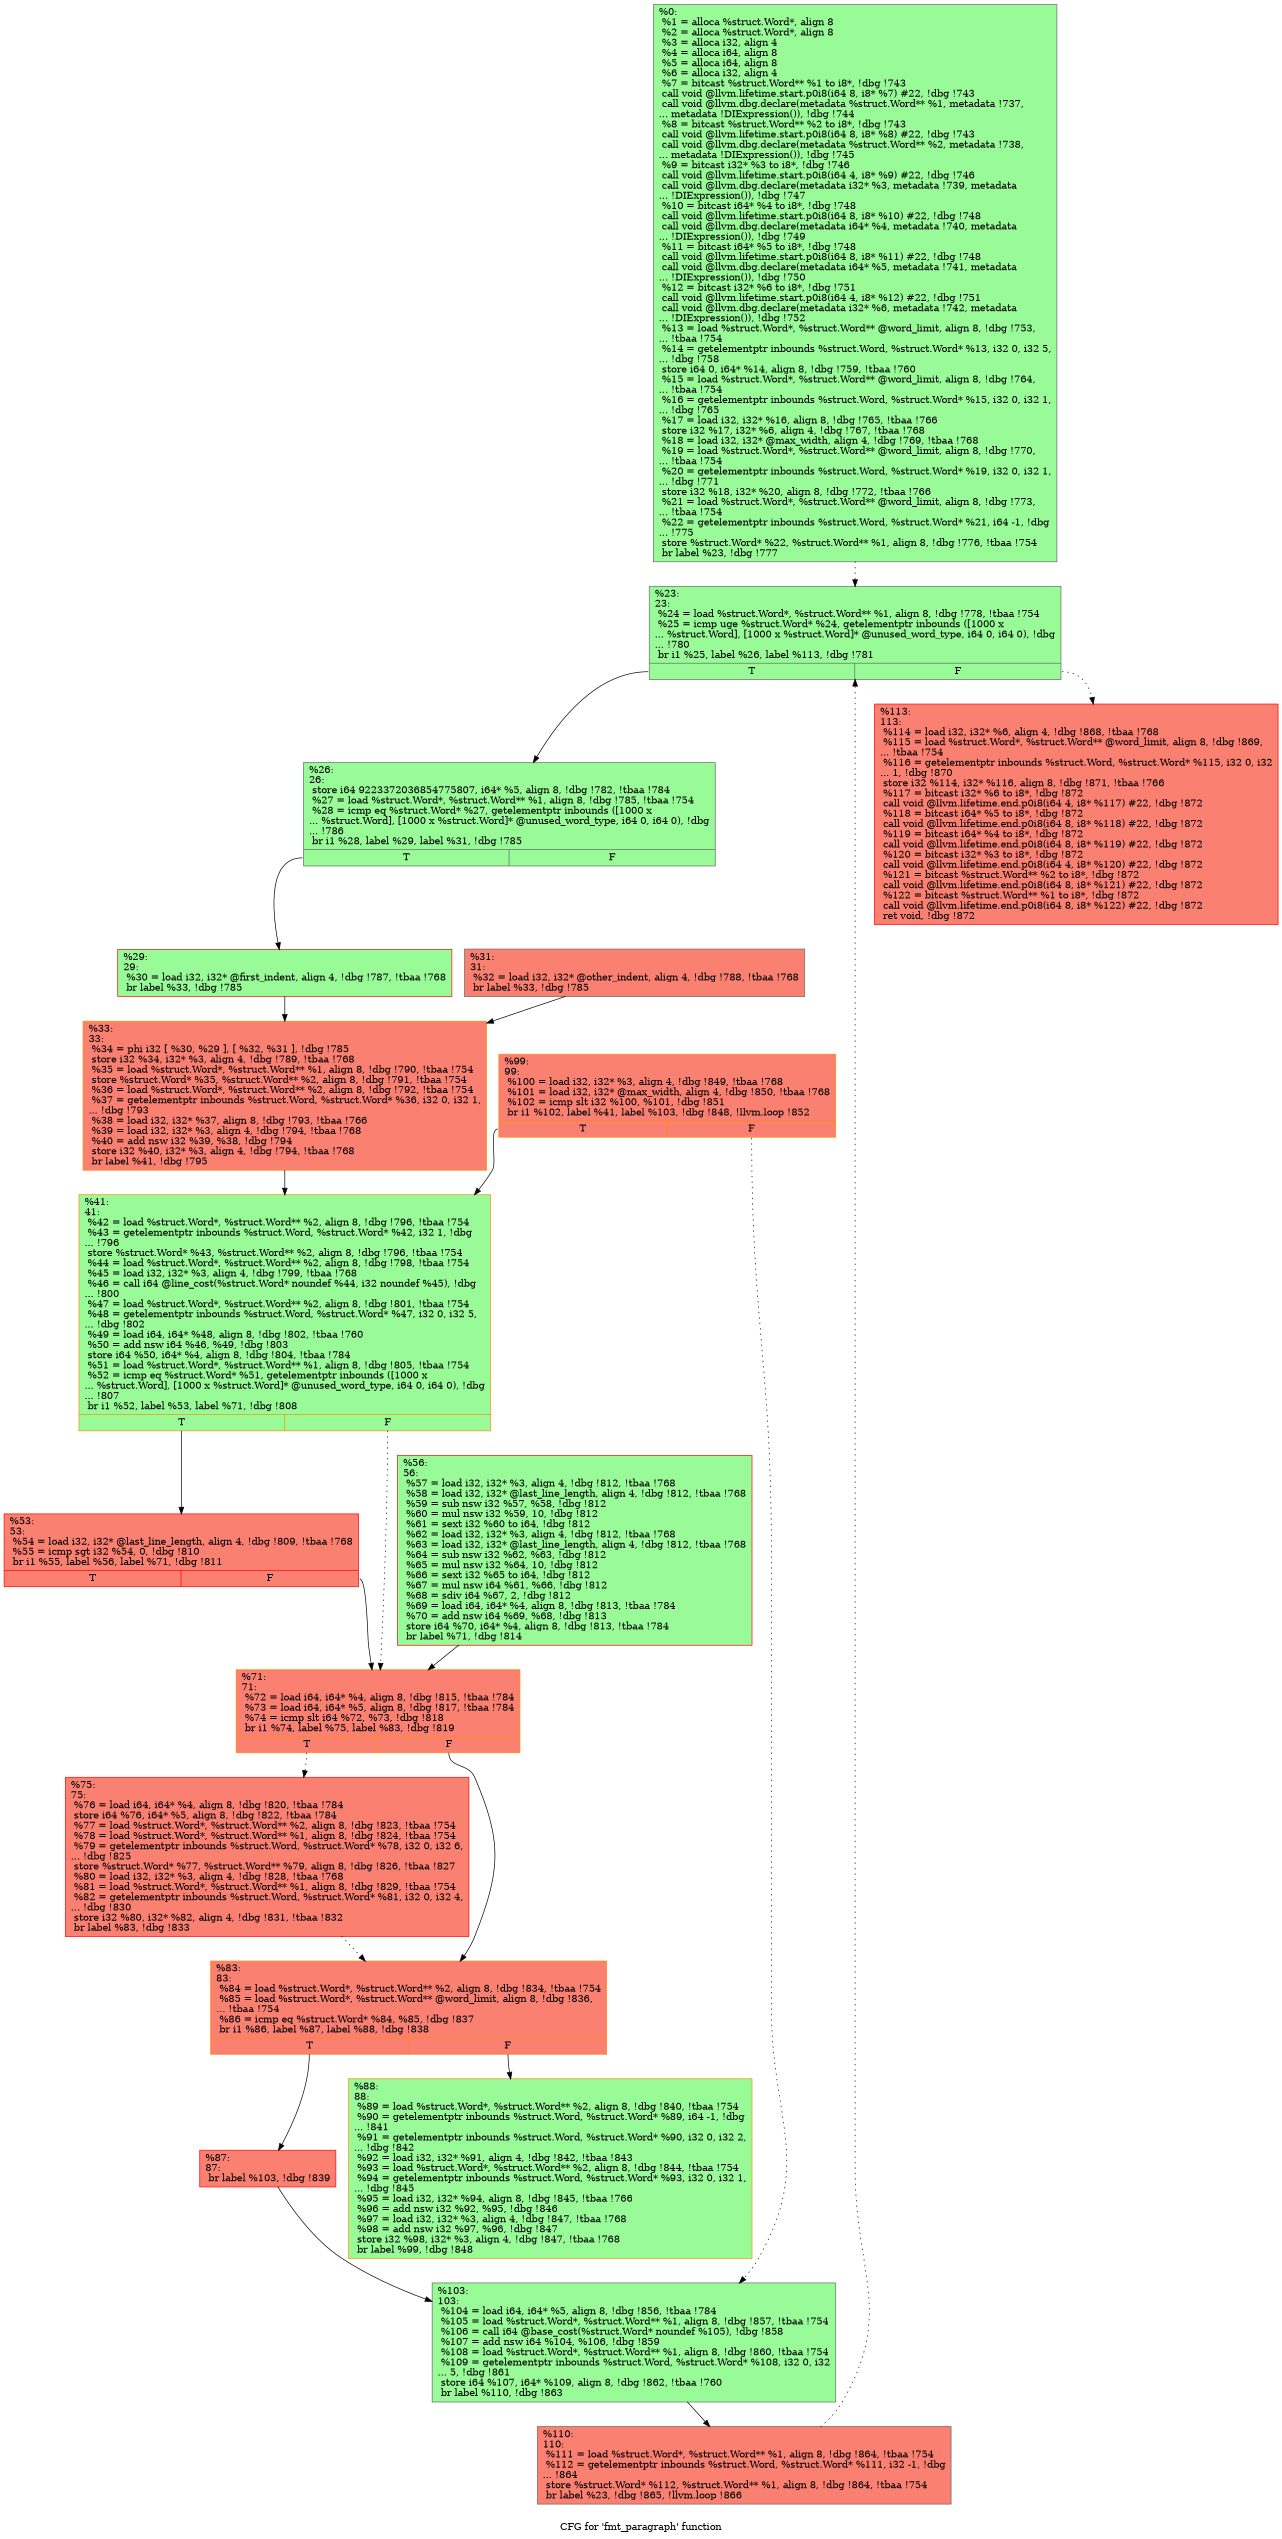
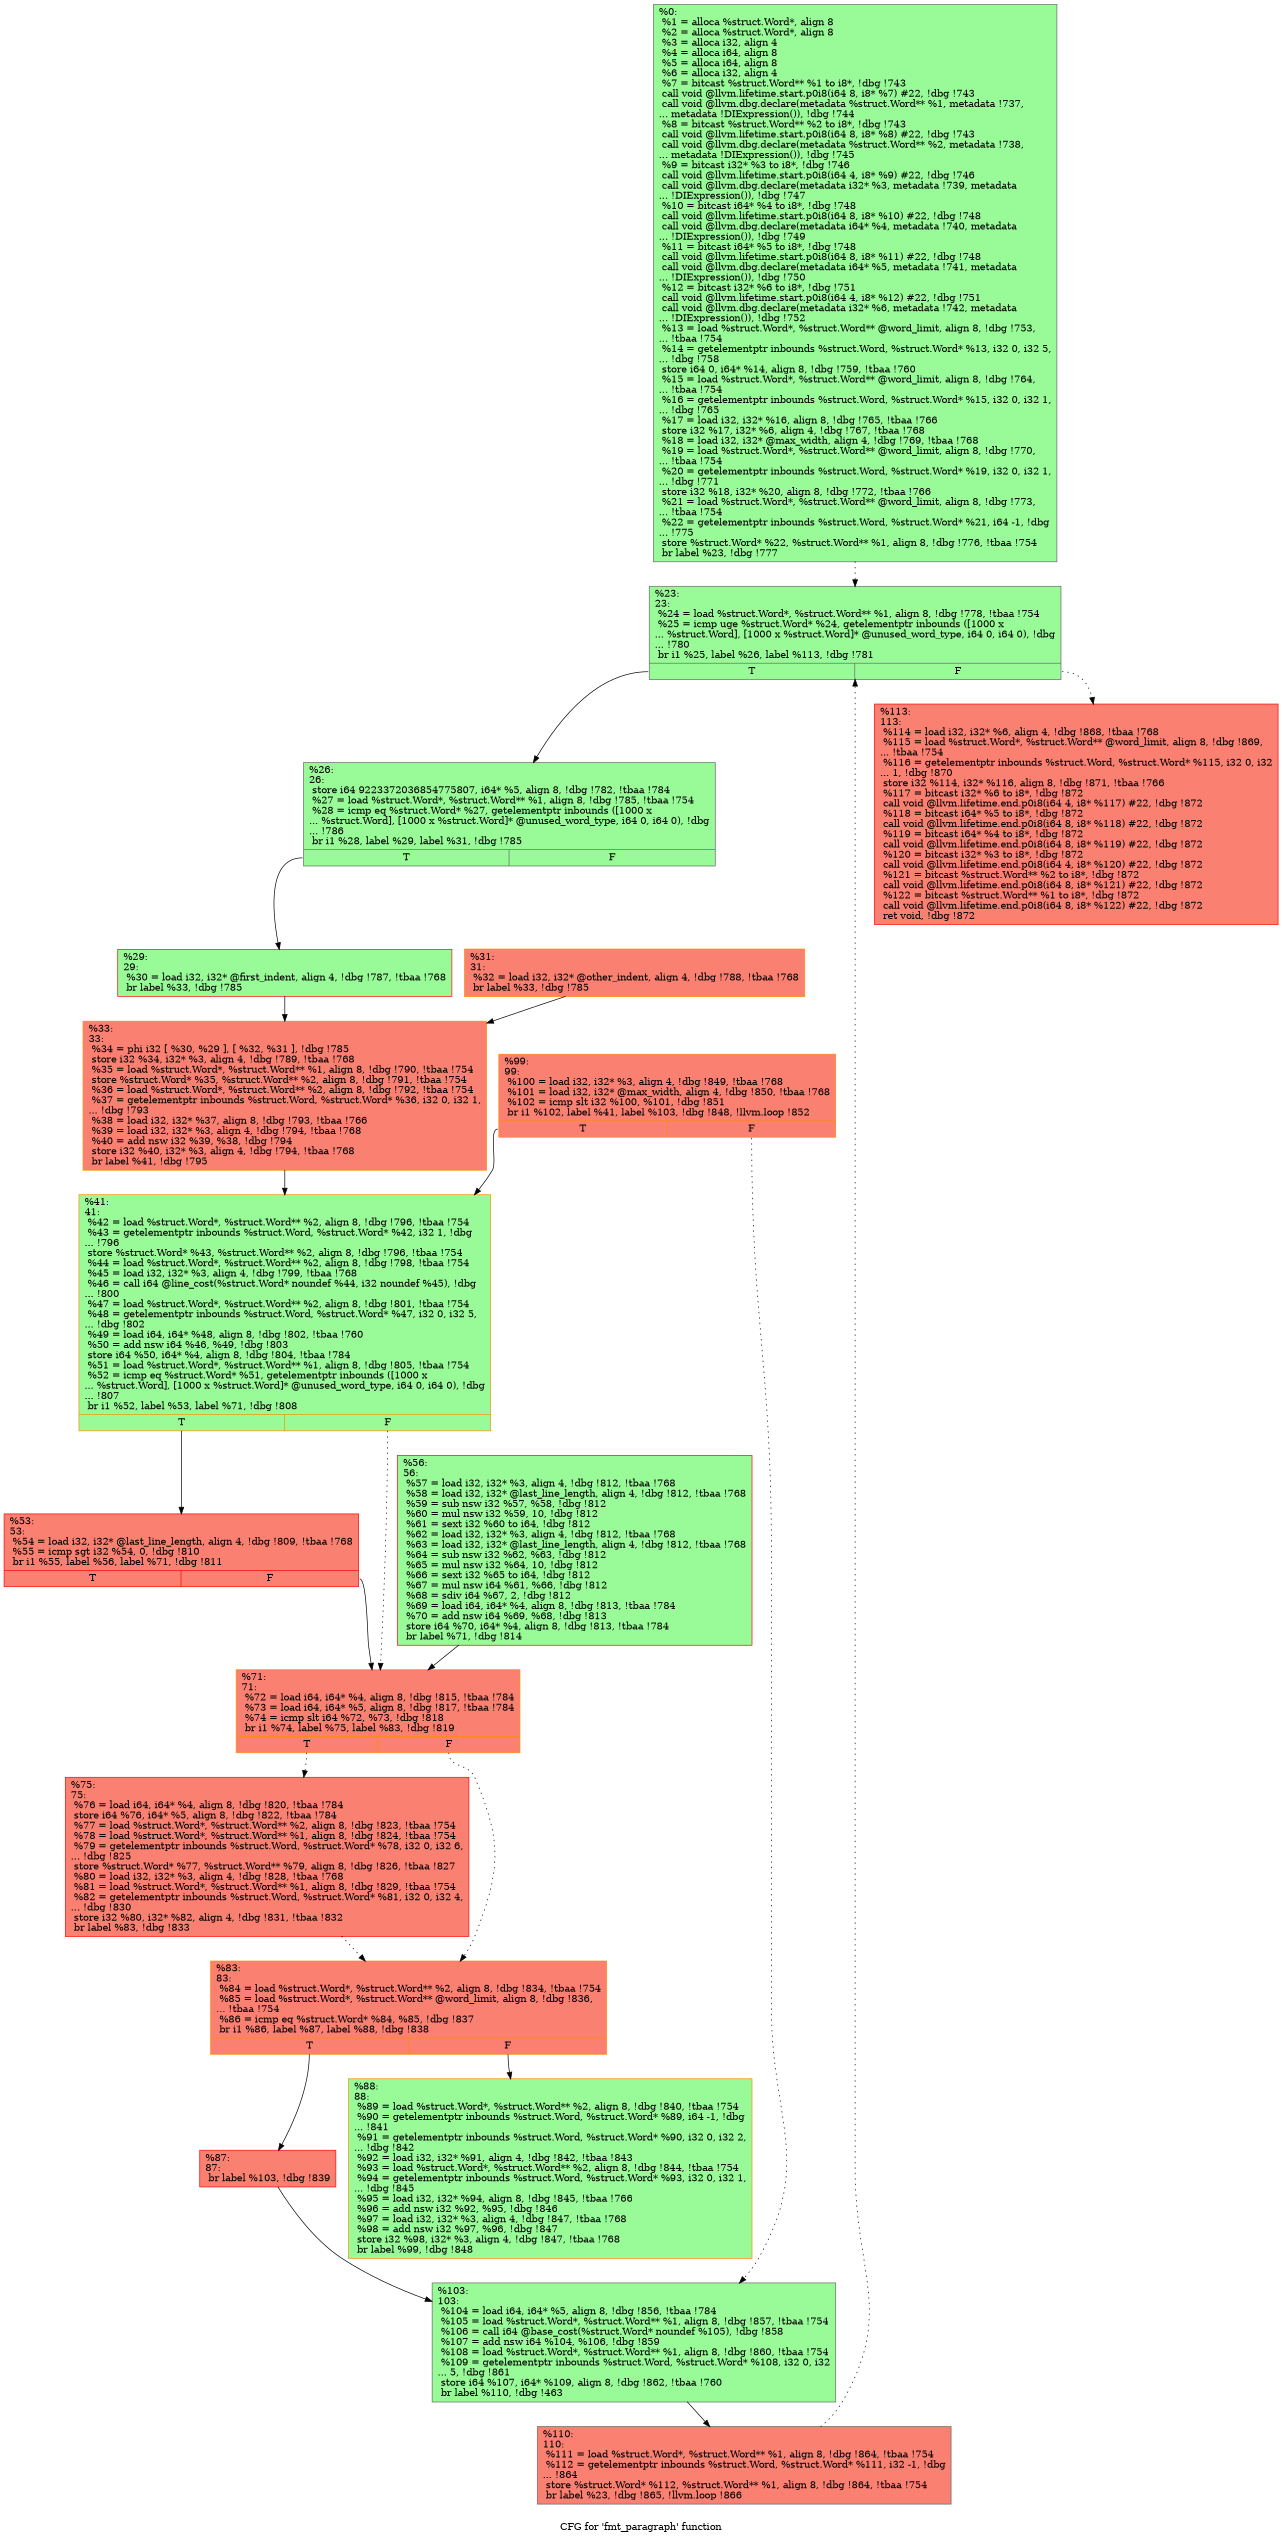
(635, 973) -> (635, 973)
(494, 1849) -> (494, 1849)
(500, 2393) -> (500, 2393)
